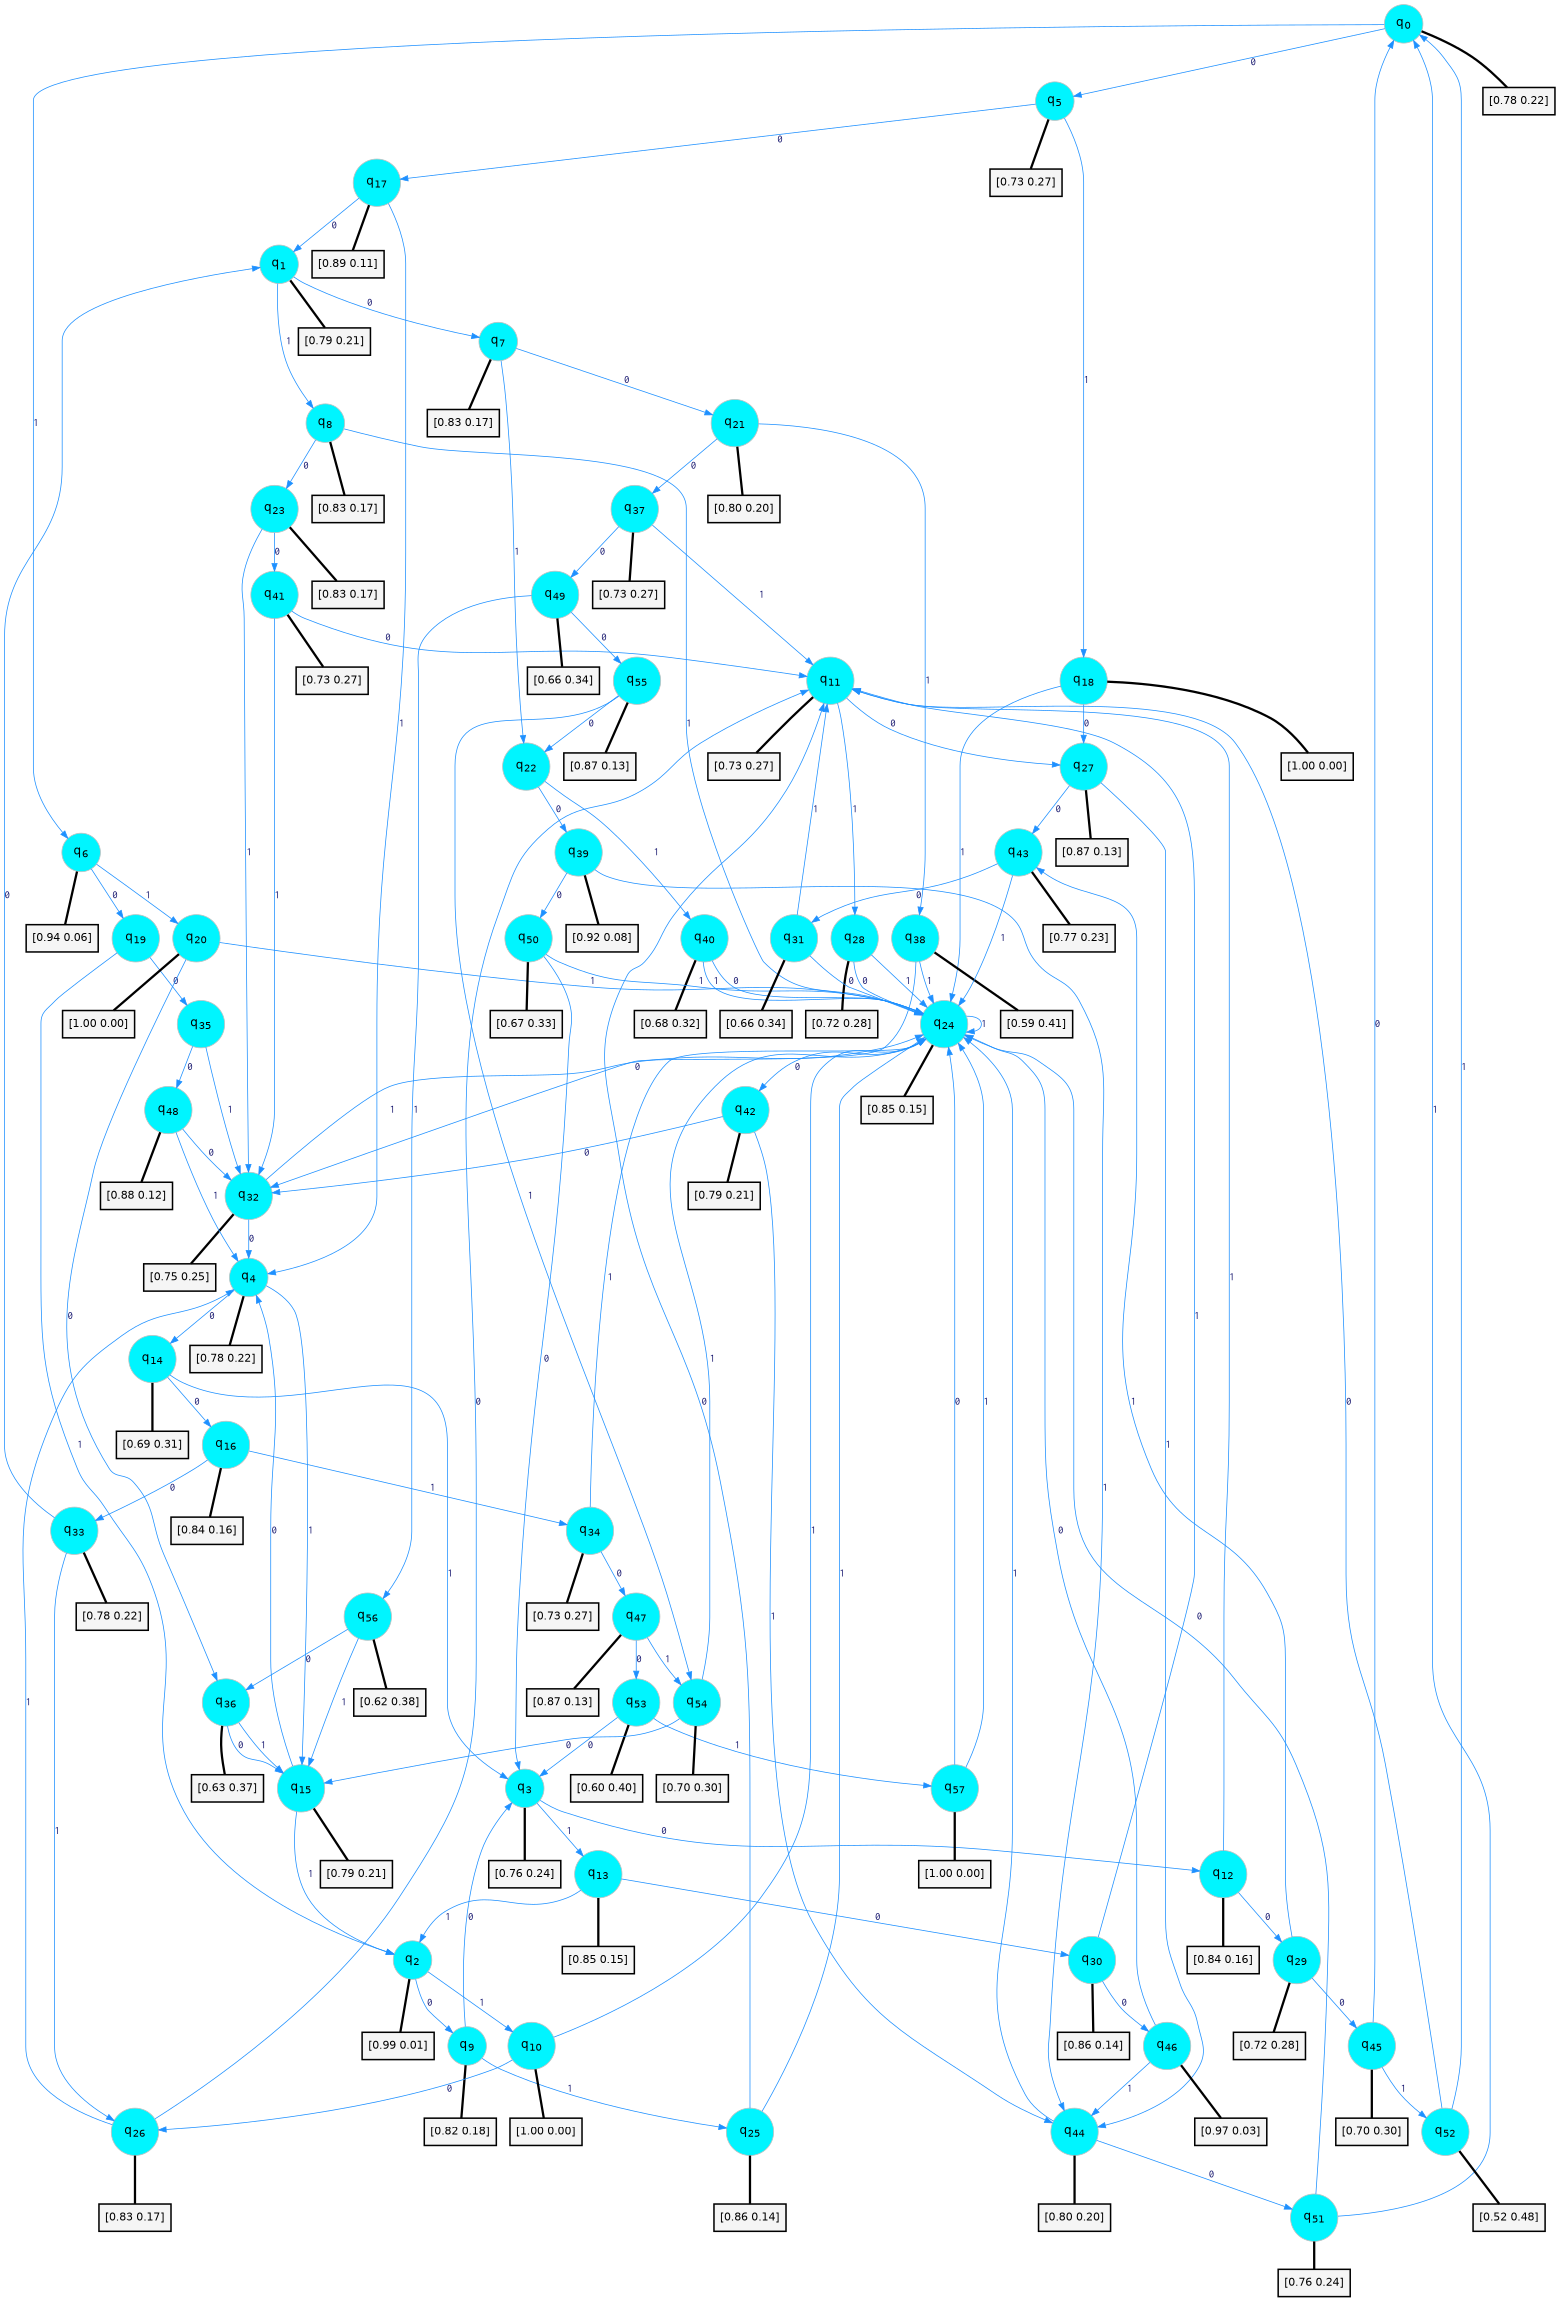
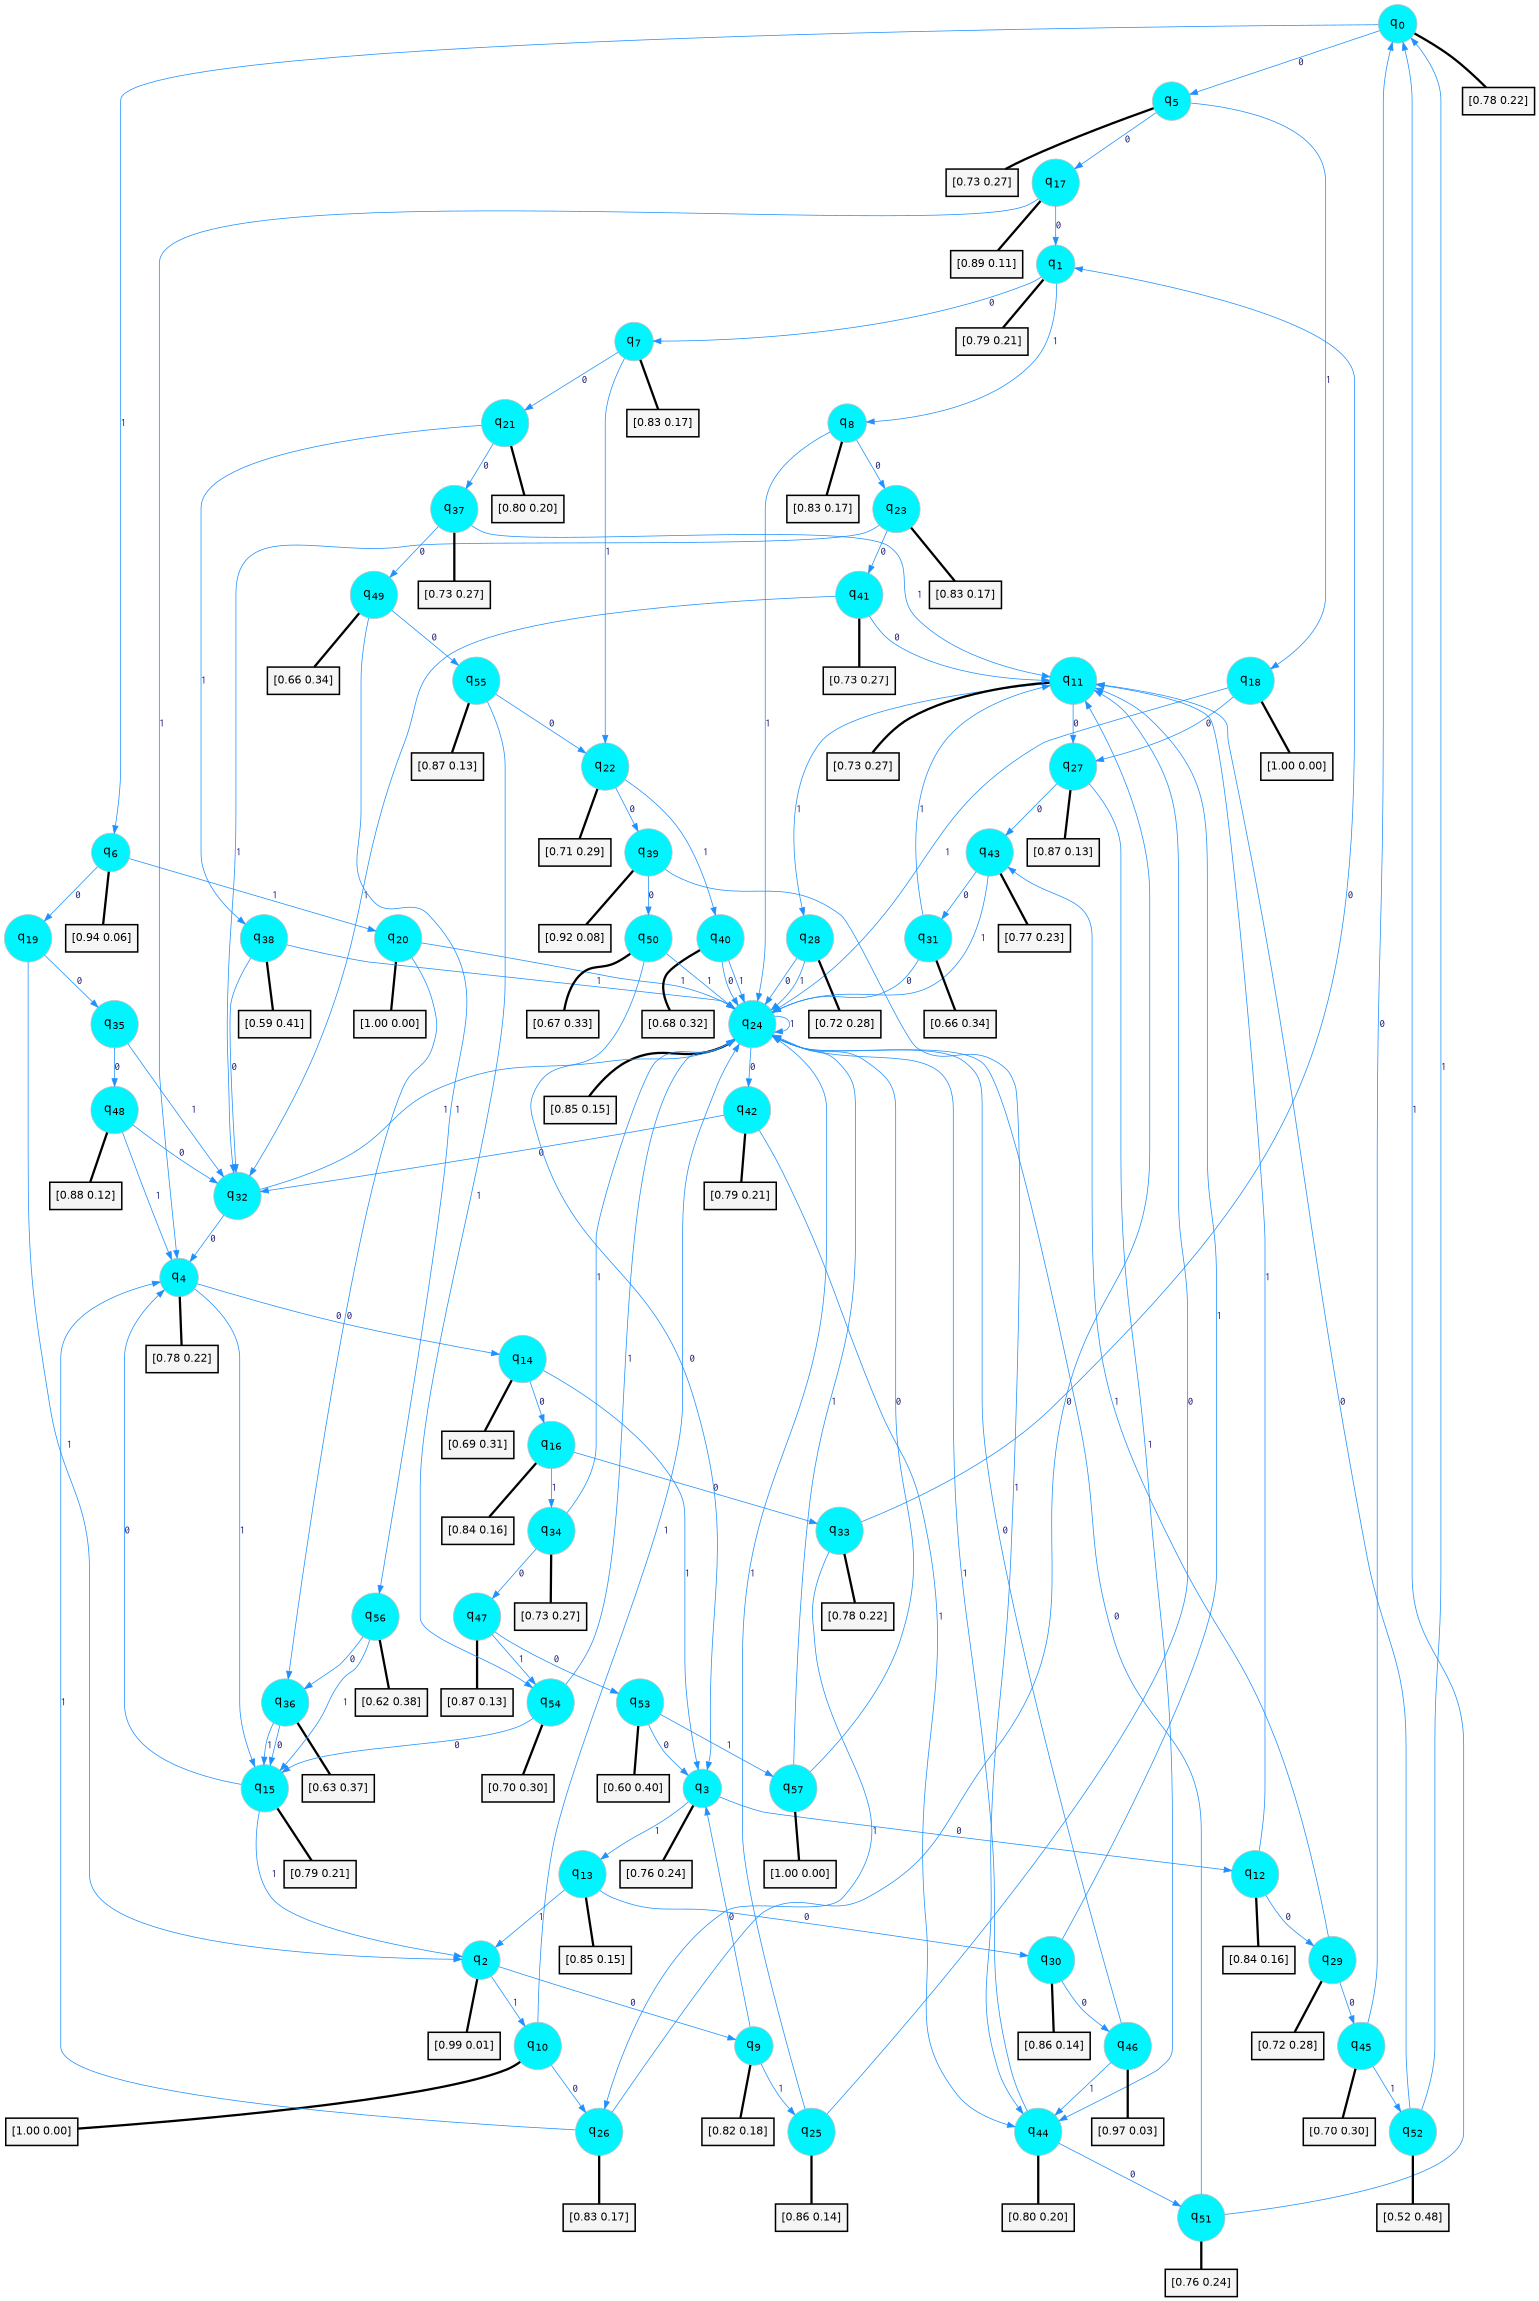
none -> (575, 852)
(180, 1277) -> none
